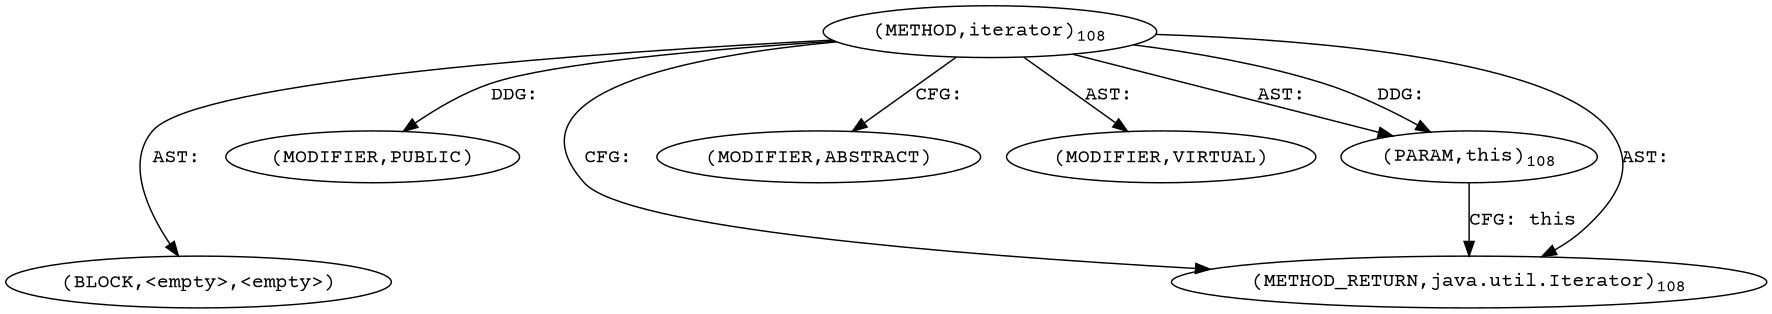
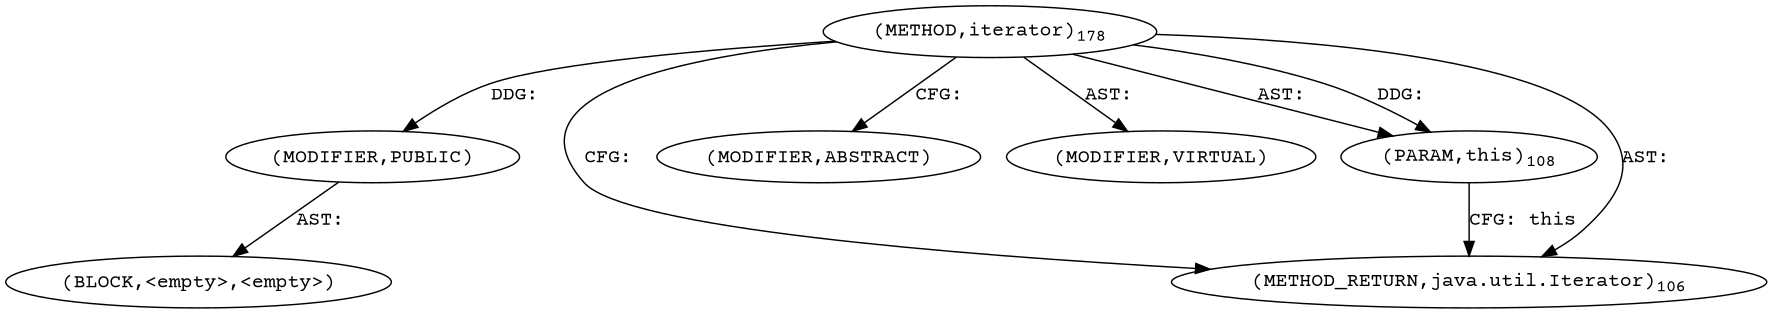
(1091, 29) -> (1091, 29)
(427, 70) -> (292, 215)
(1671, 280) -> (1671, 280)
